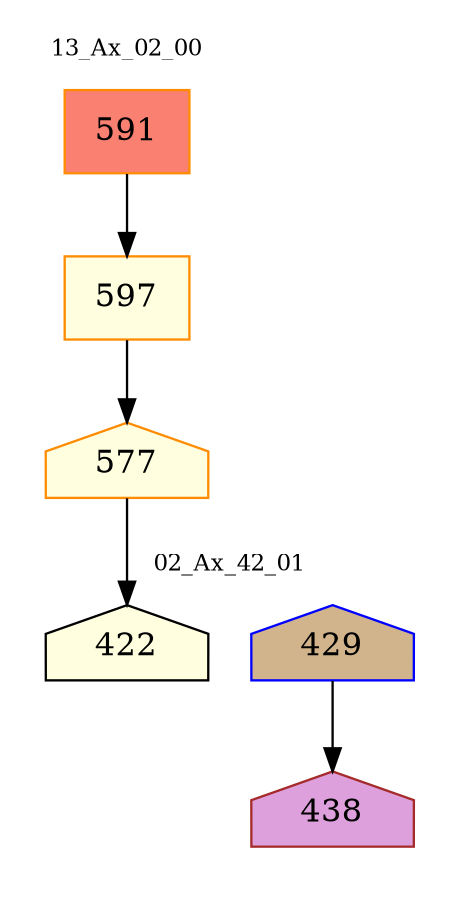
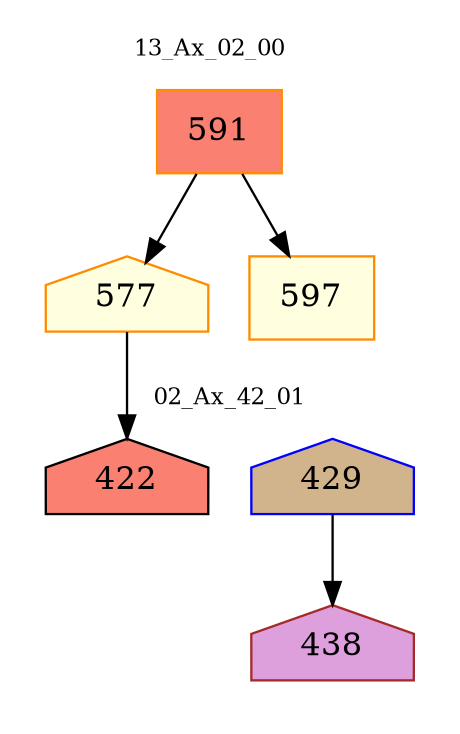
(127, 370) -> (177, 208)
(127, 647) -> (127, 480)
